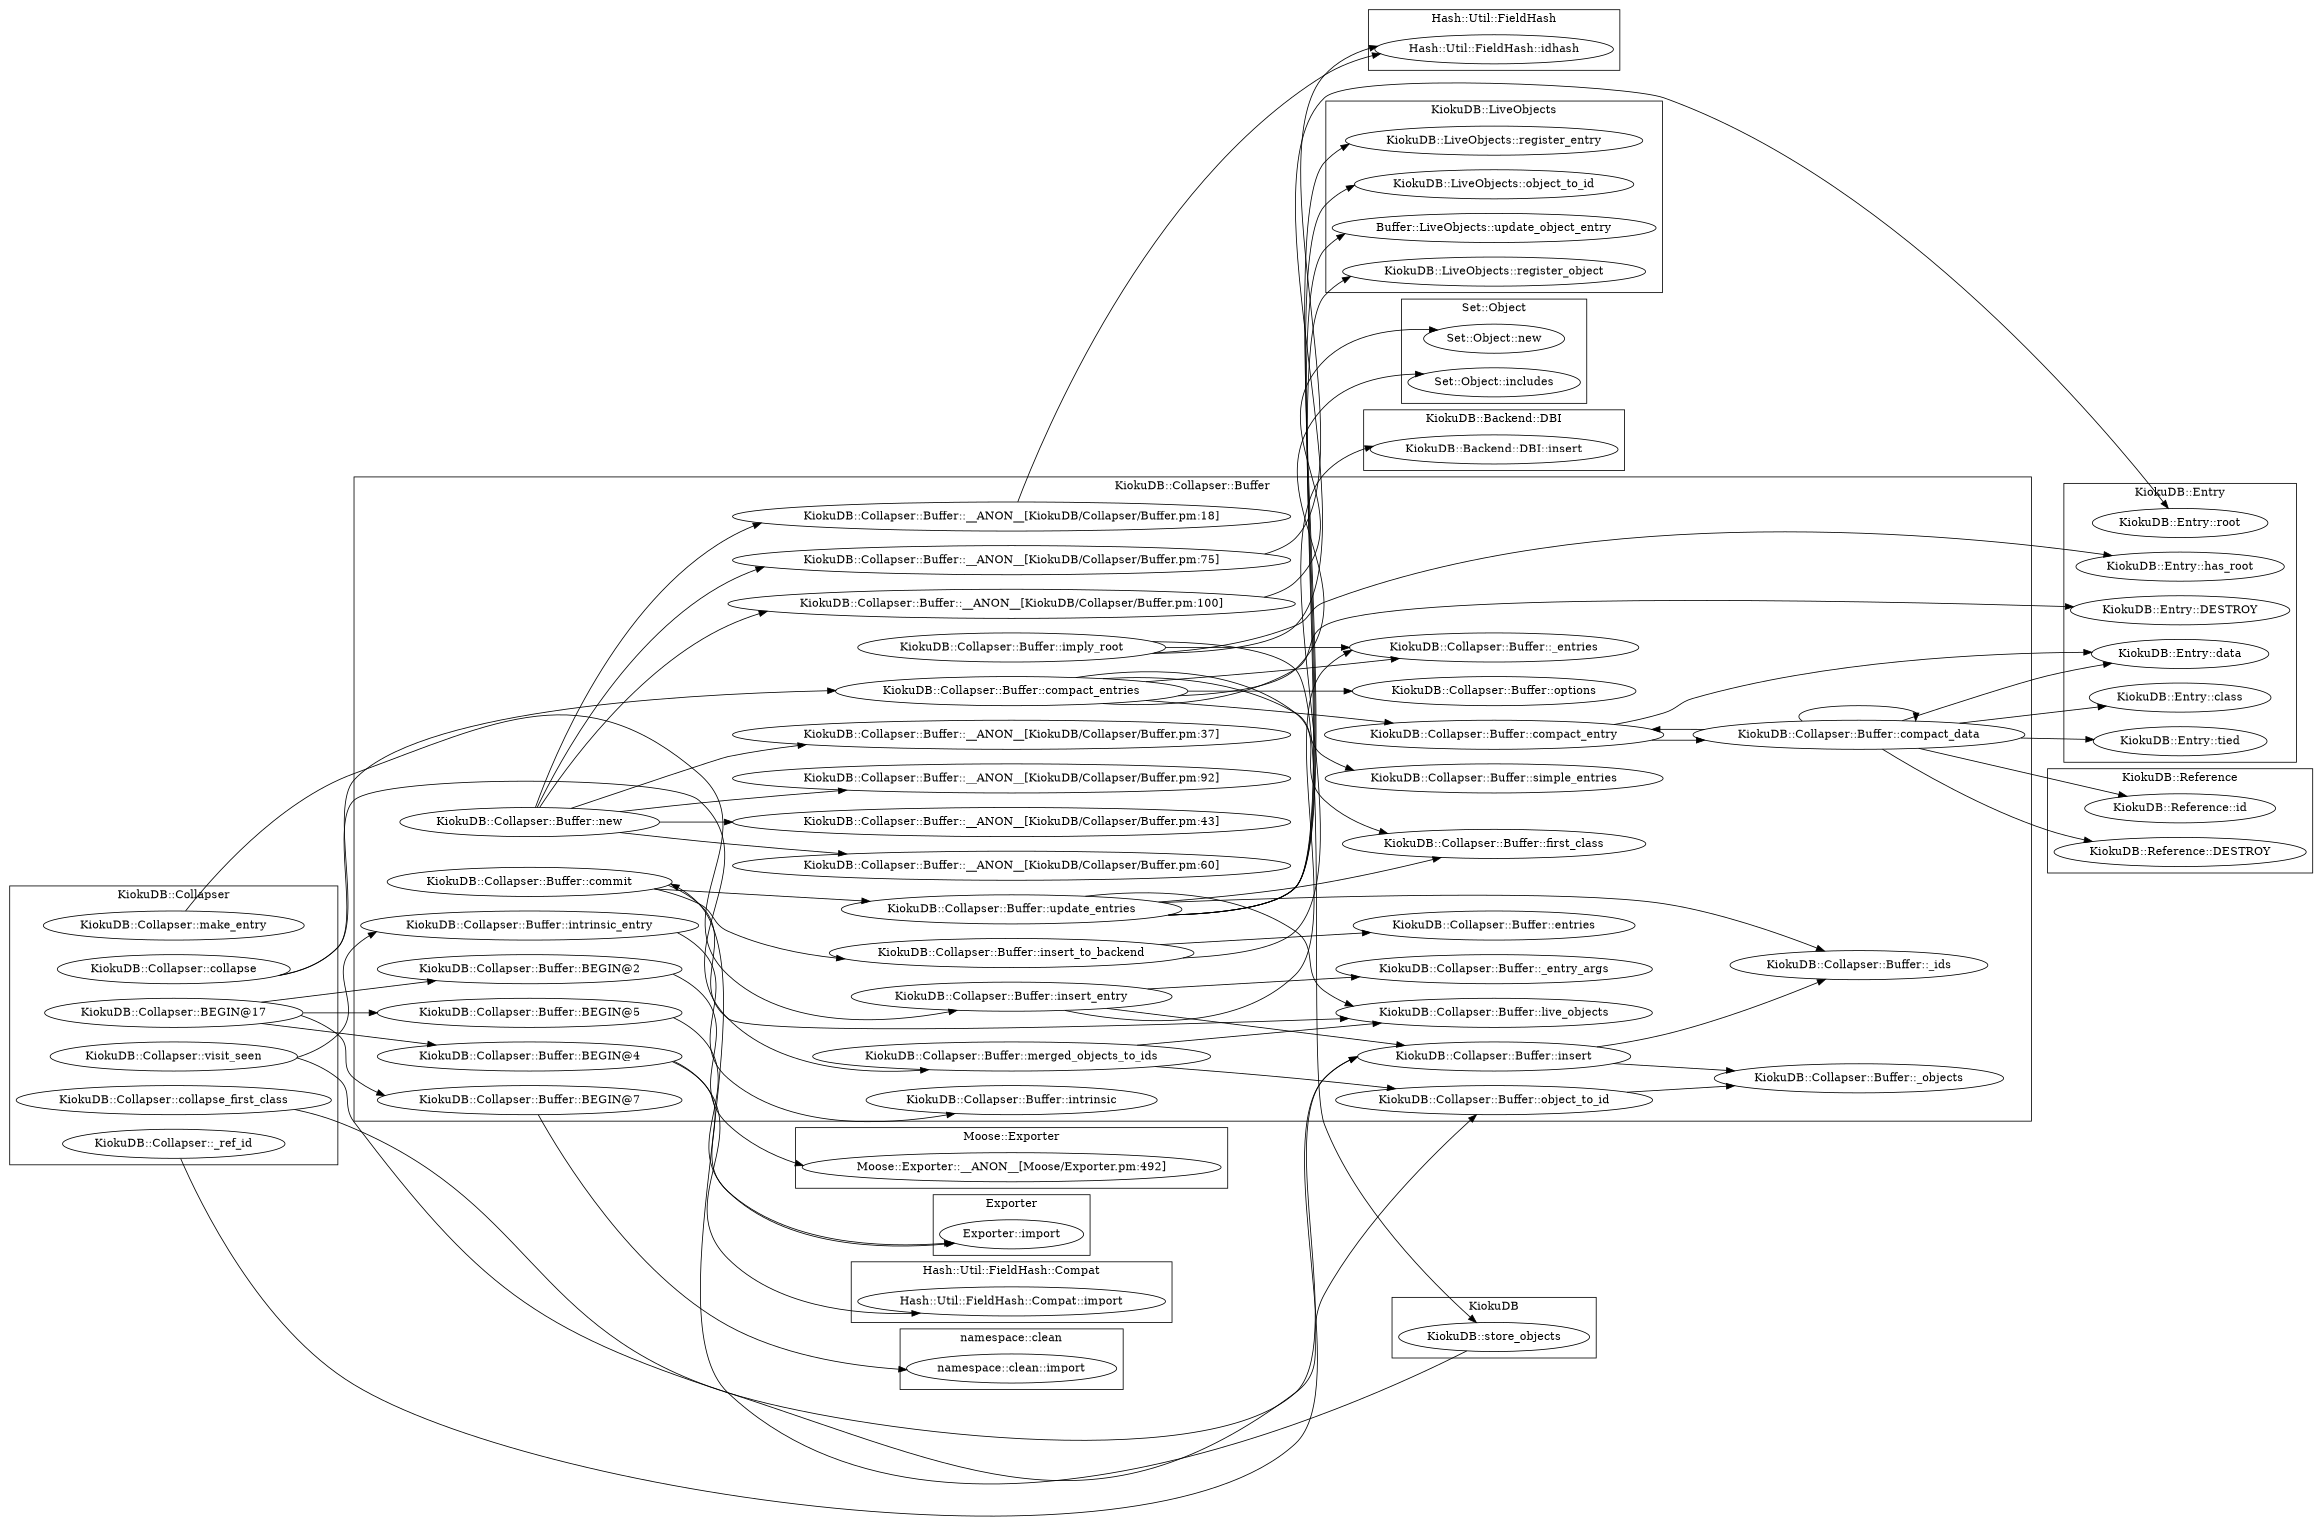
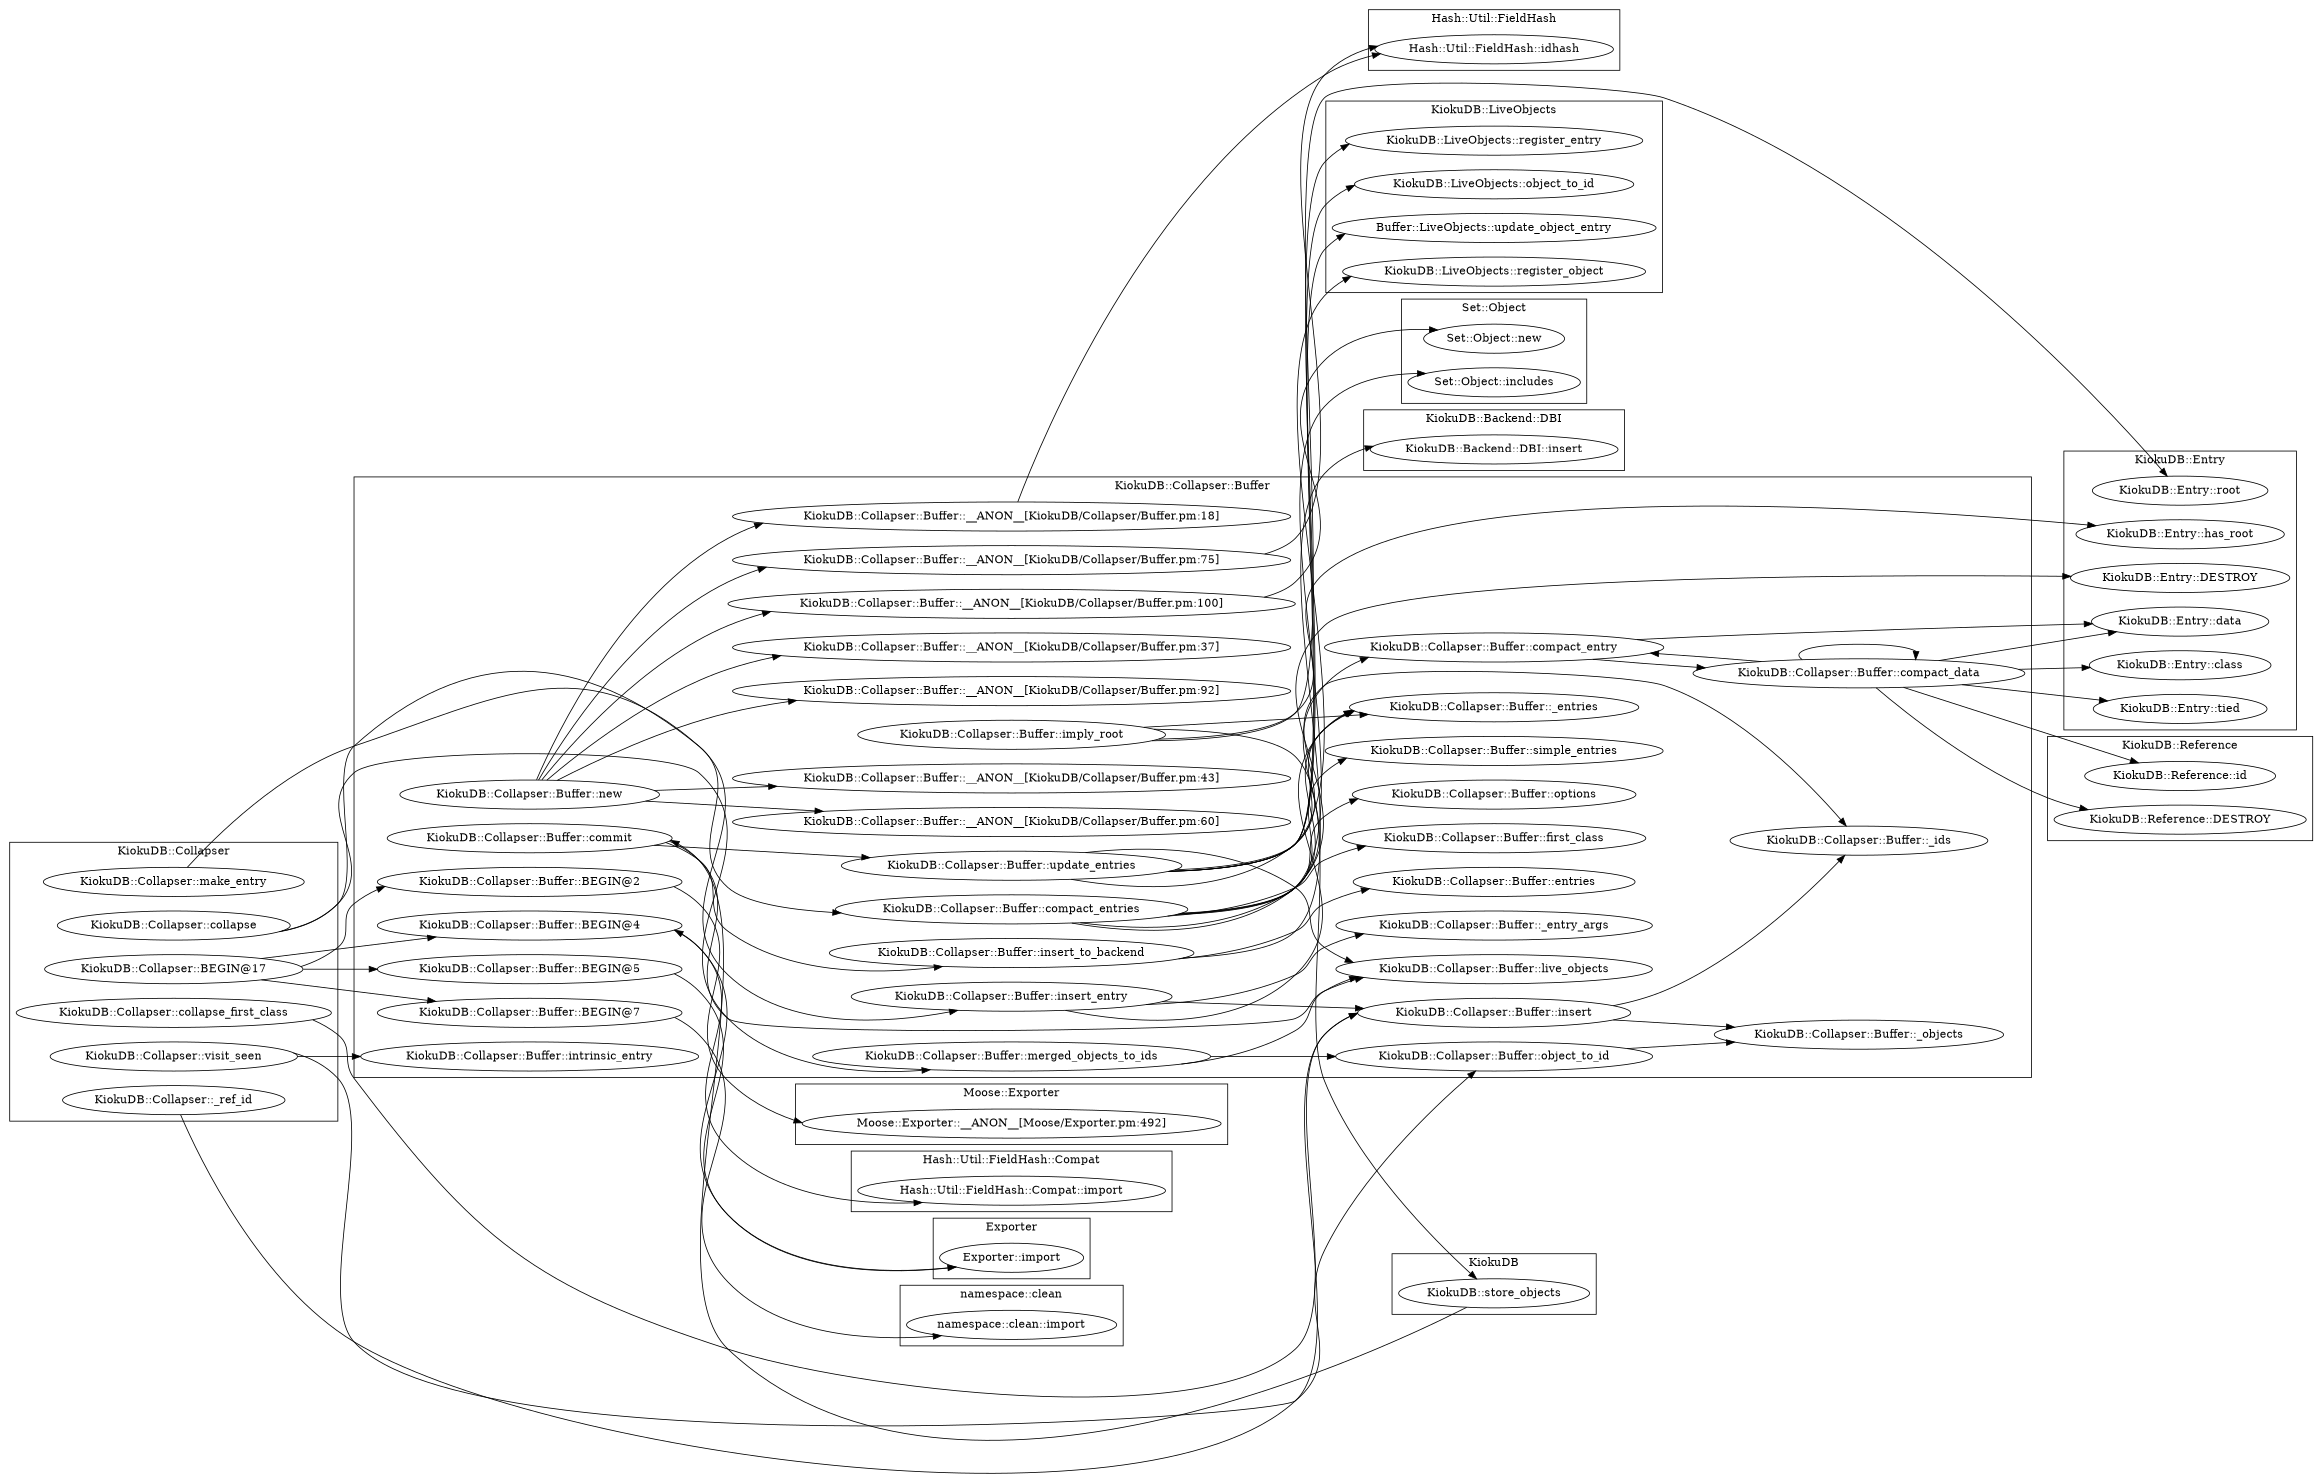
(1304, 886) -> (1243, 873)
(1012, 1100) -> none
(759, 1213) -> (704, 1122)
